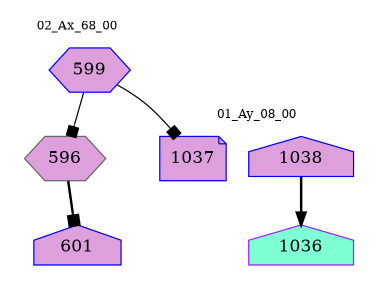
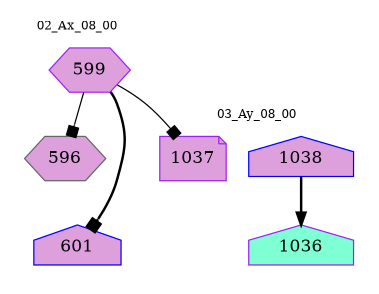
(77, 26) -> (77, 26)
(90, 70) -> (90, 70)
(257, 115) -> (257, 115)
(193, 159) -> (193, 159)
(70, 197) -> (123, 157)
